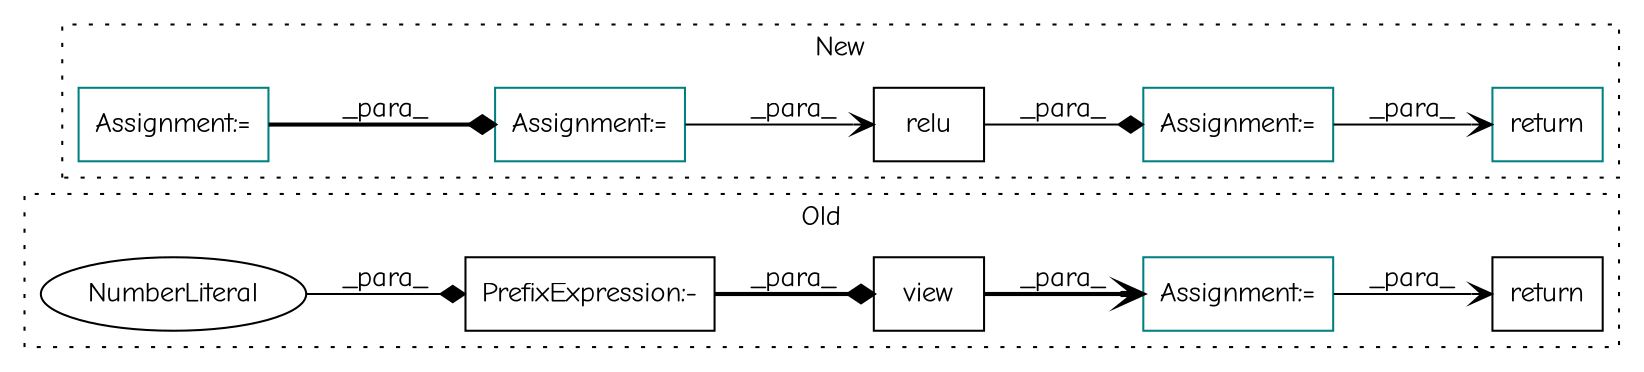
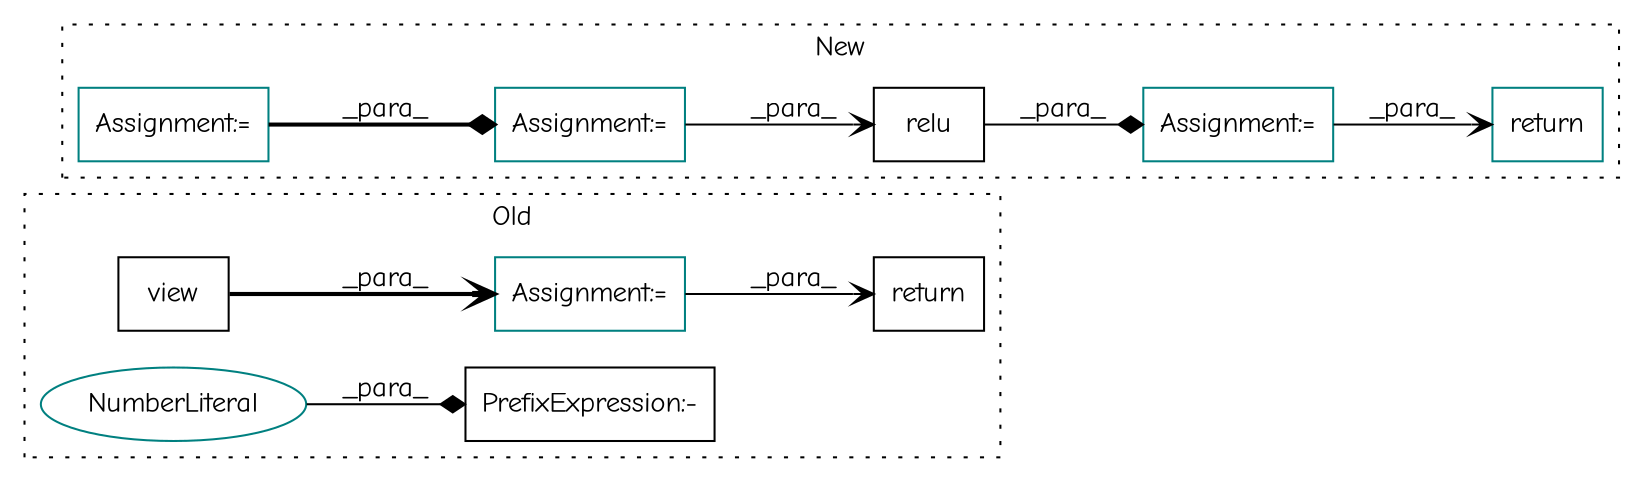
(174, 294) -> (174, 404)
(782, 294) -> none
